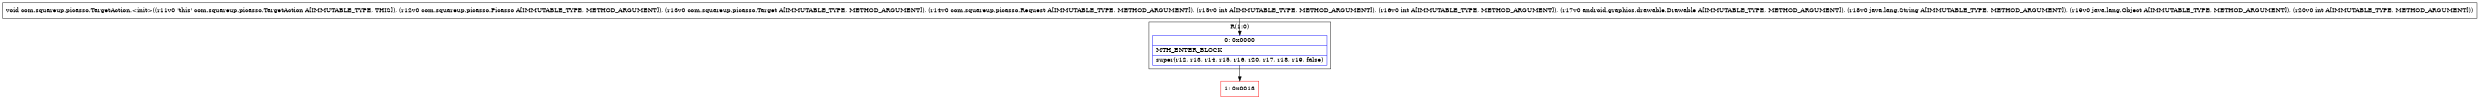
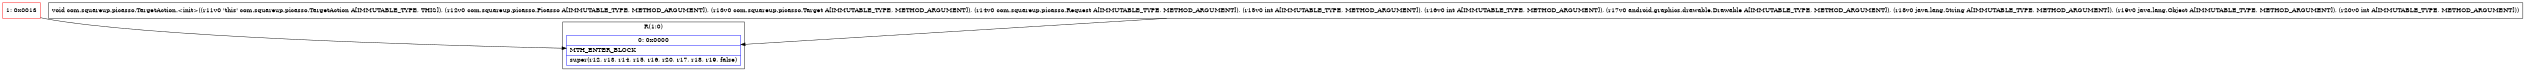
(1240, 72) -> (301, 40)
